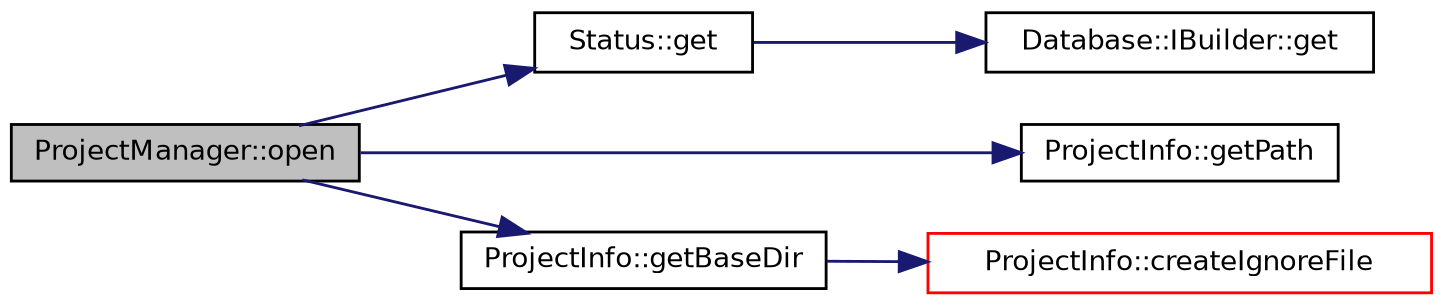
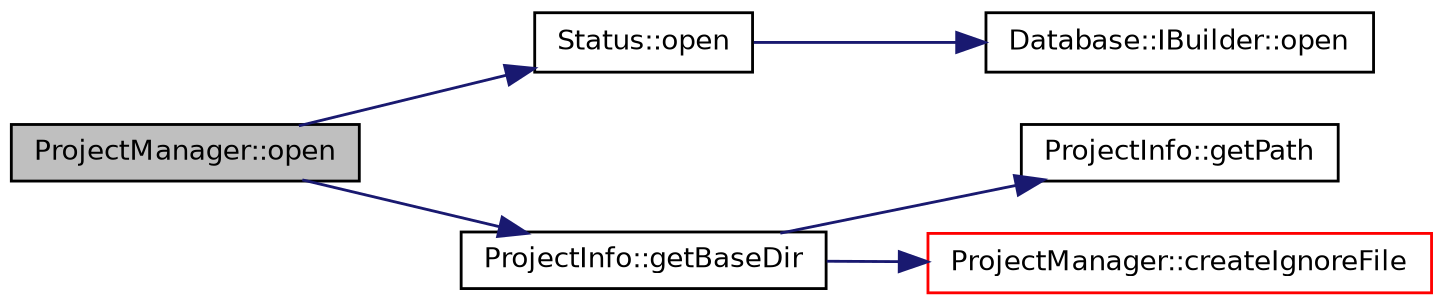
(644, 42) -> (644, 42)
(1180, 42) -> (1180, 42)
(676, 153) -> (898, 209)
(1180, 263) -> (1180, 263)
